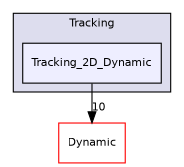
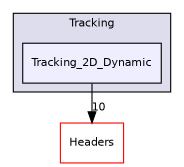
(92, 143) -> (92, 143)
